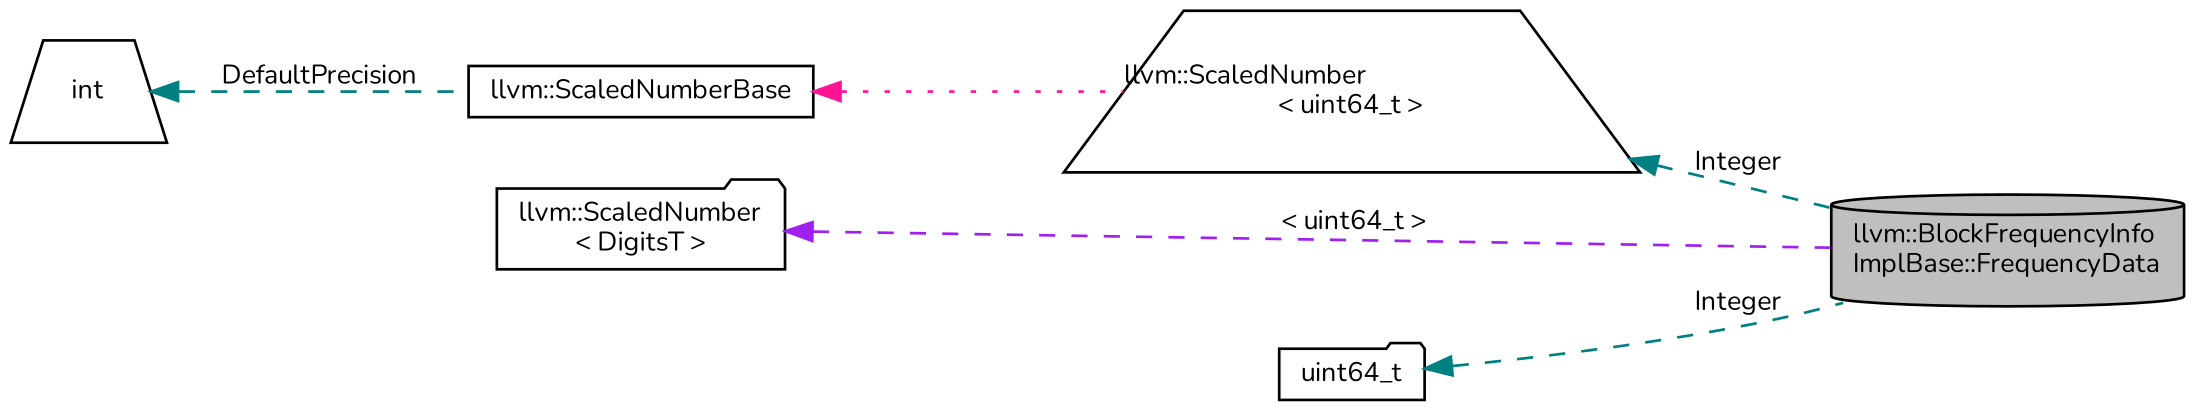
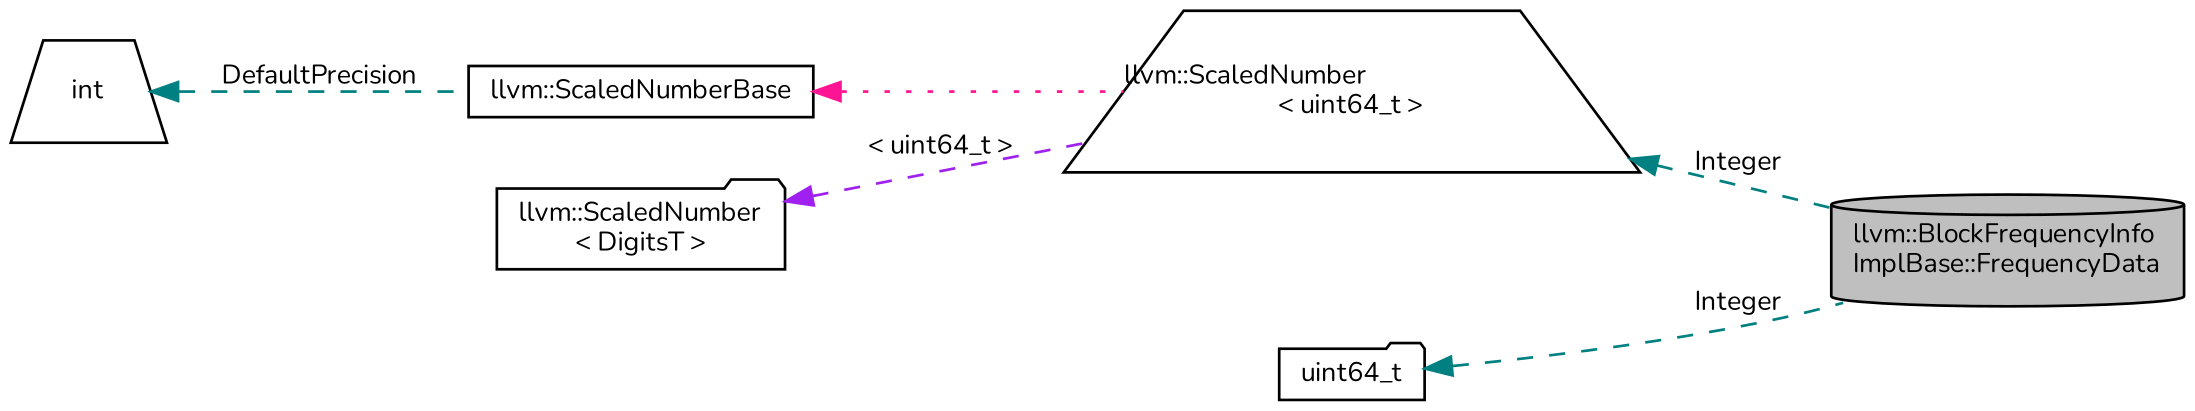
(1322, 240) -> (949, 169)
